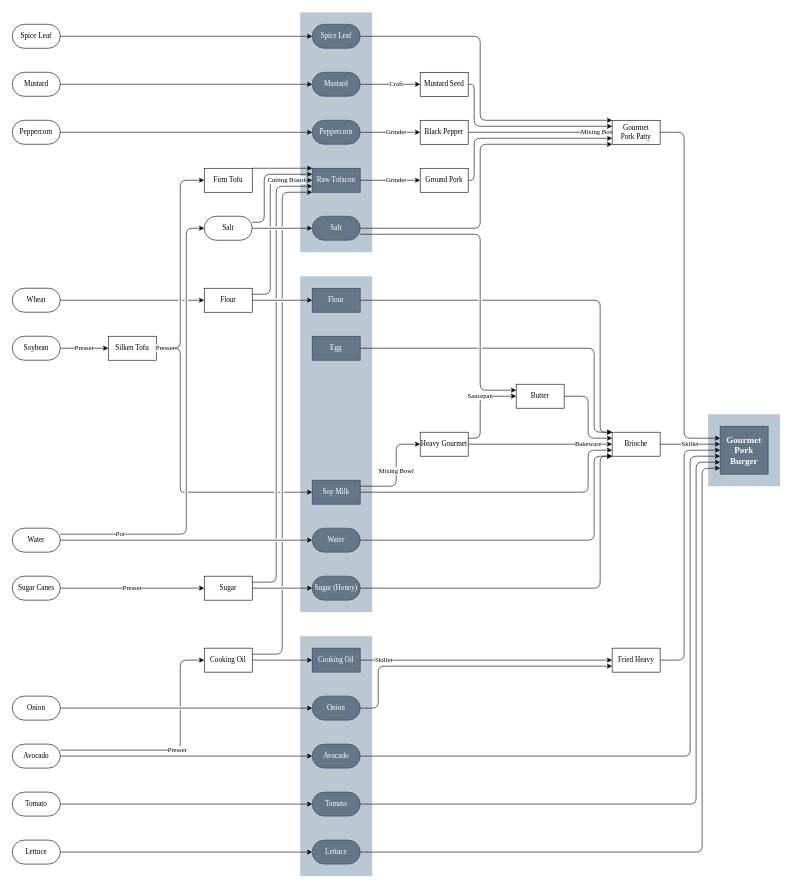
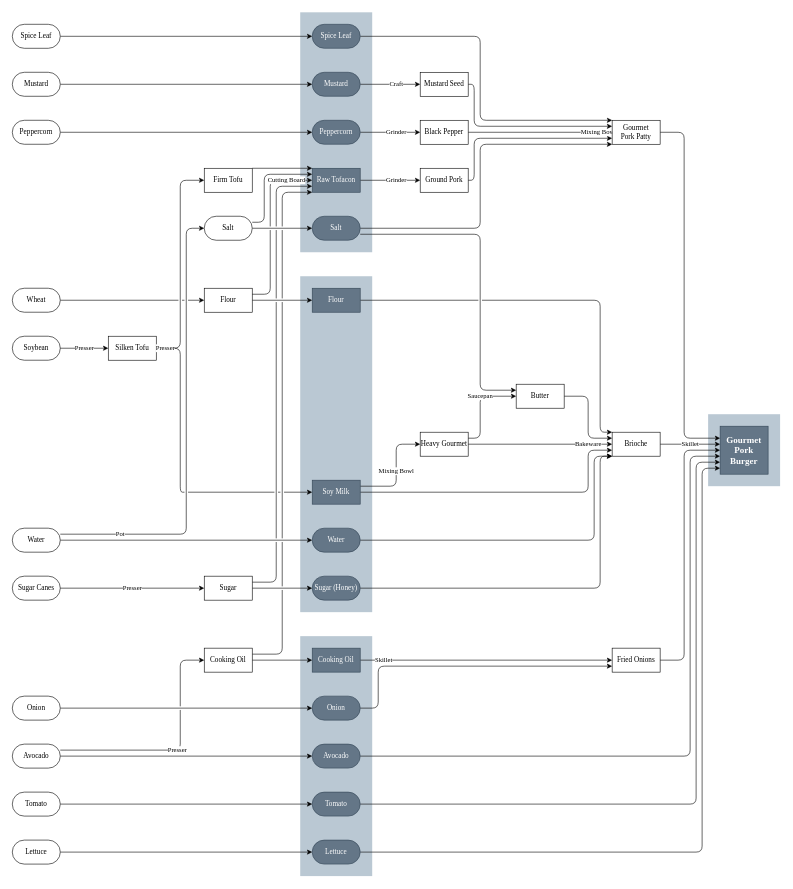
(336, 348) -> none
(520, 348) -> none
(636, 660) -> (636, 660)
